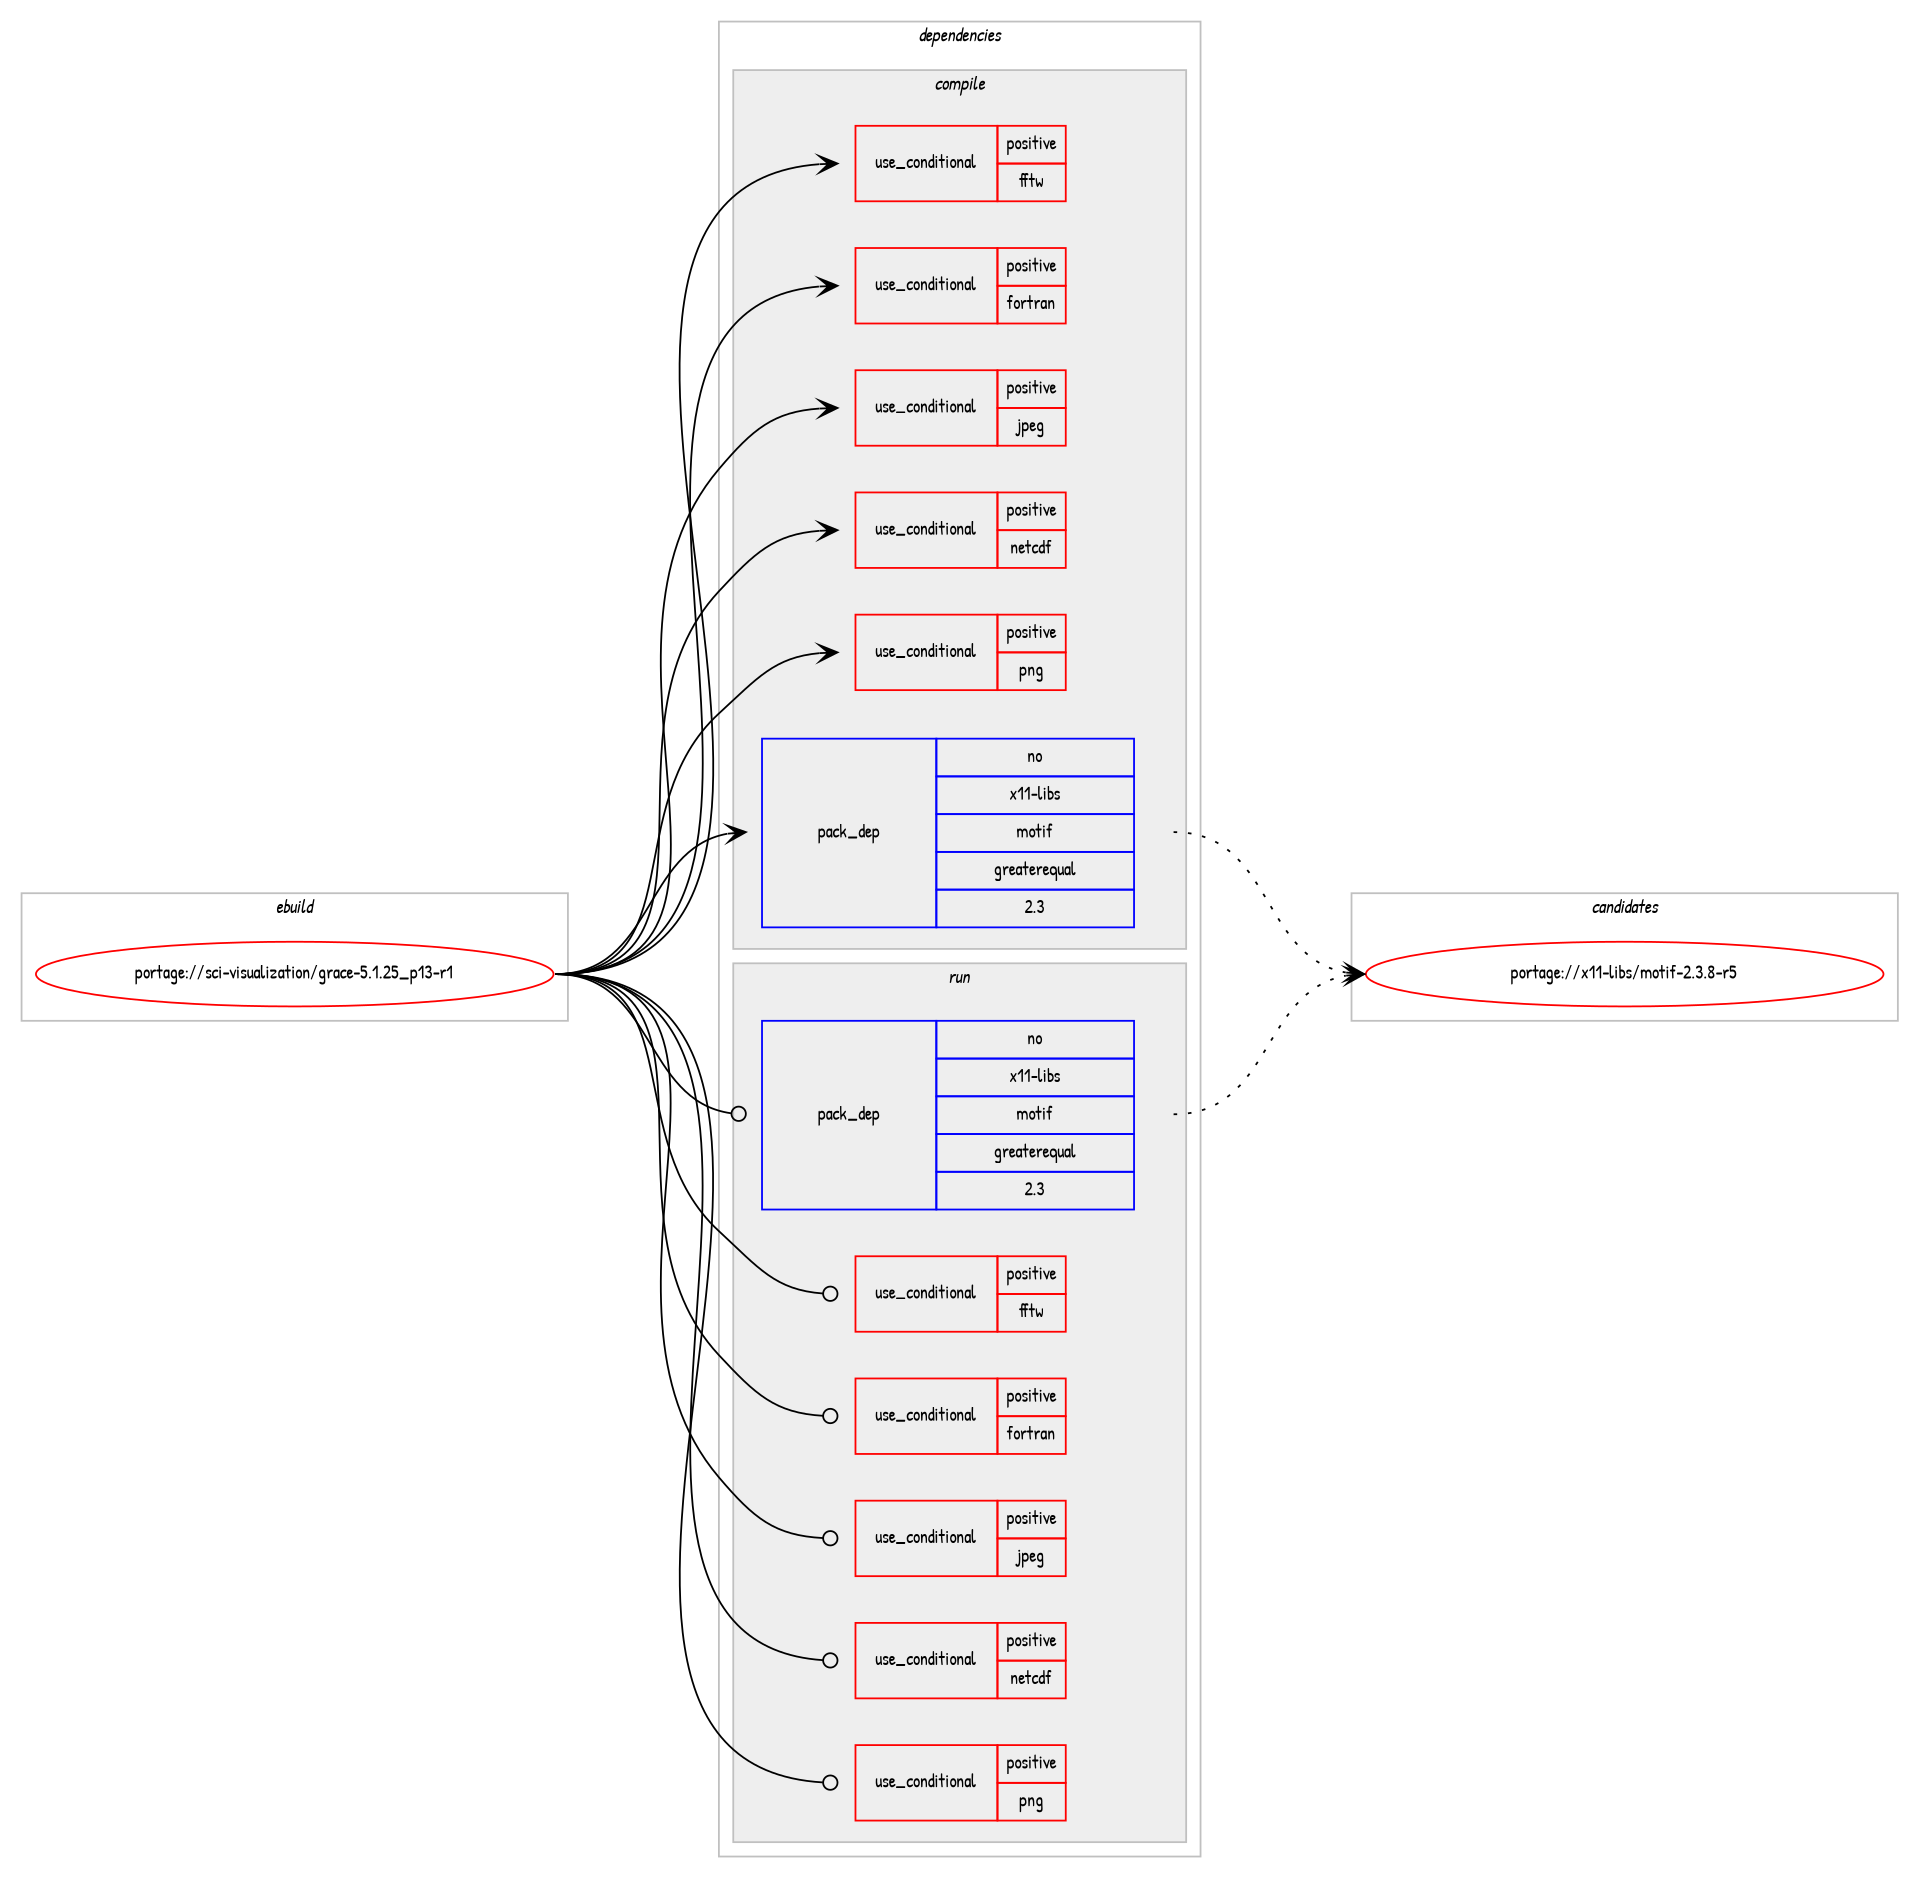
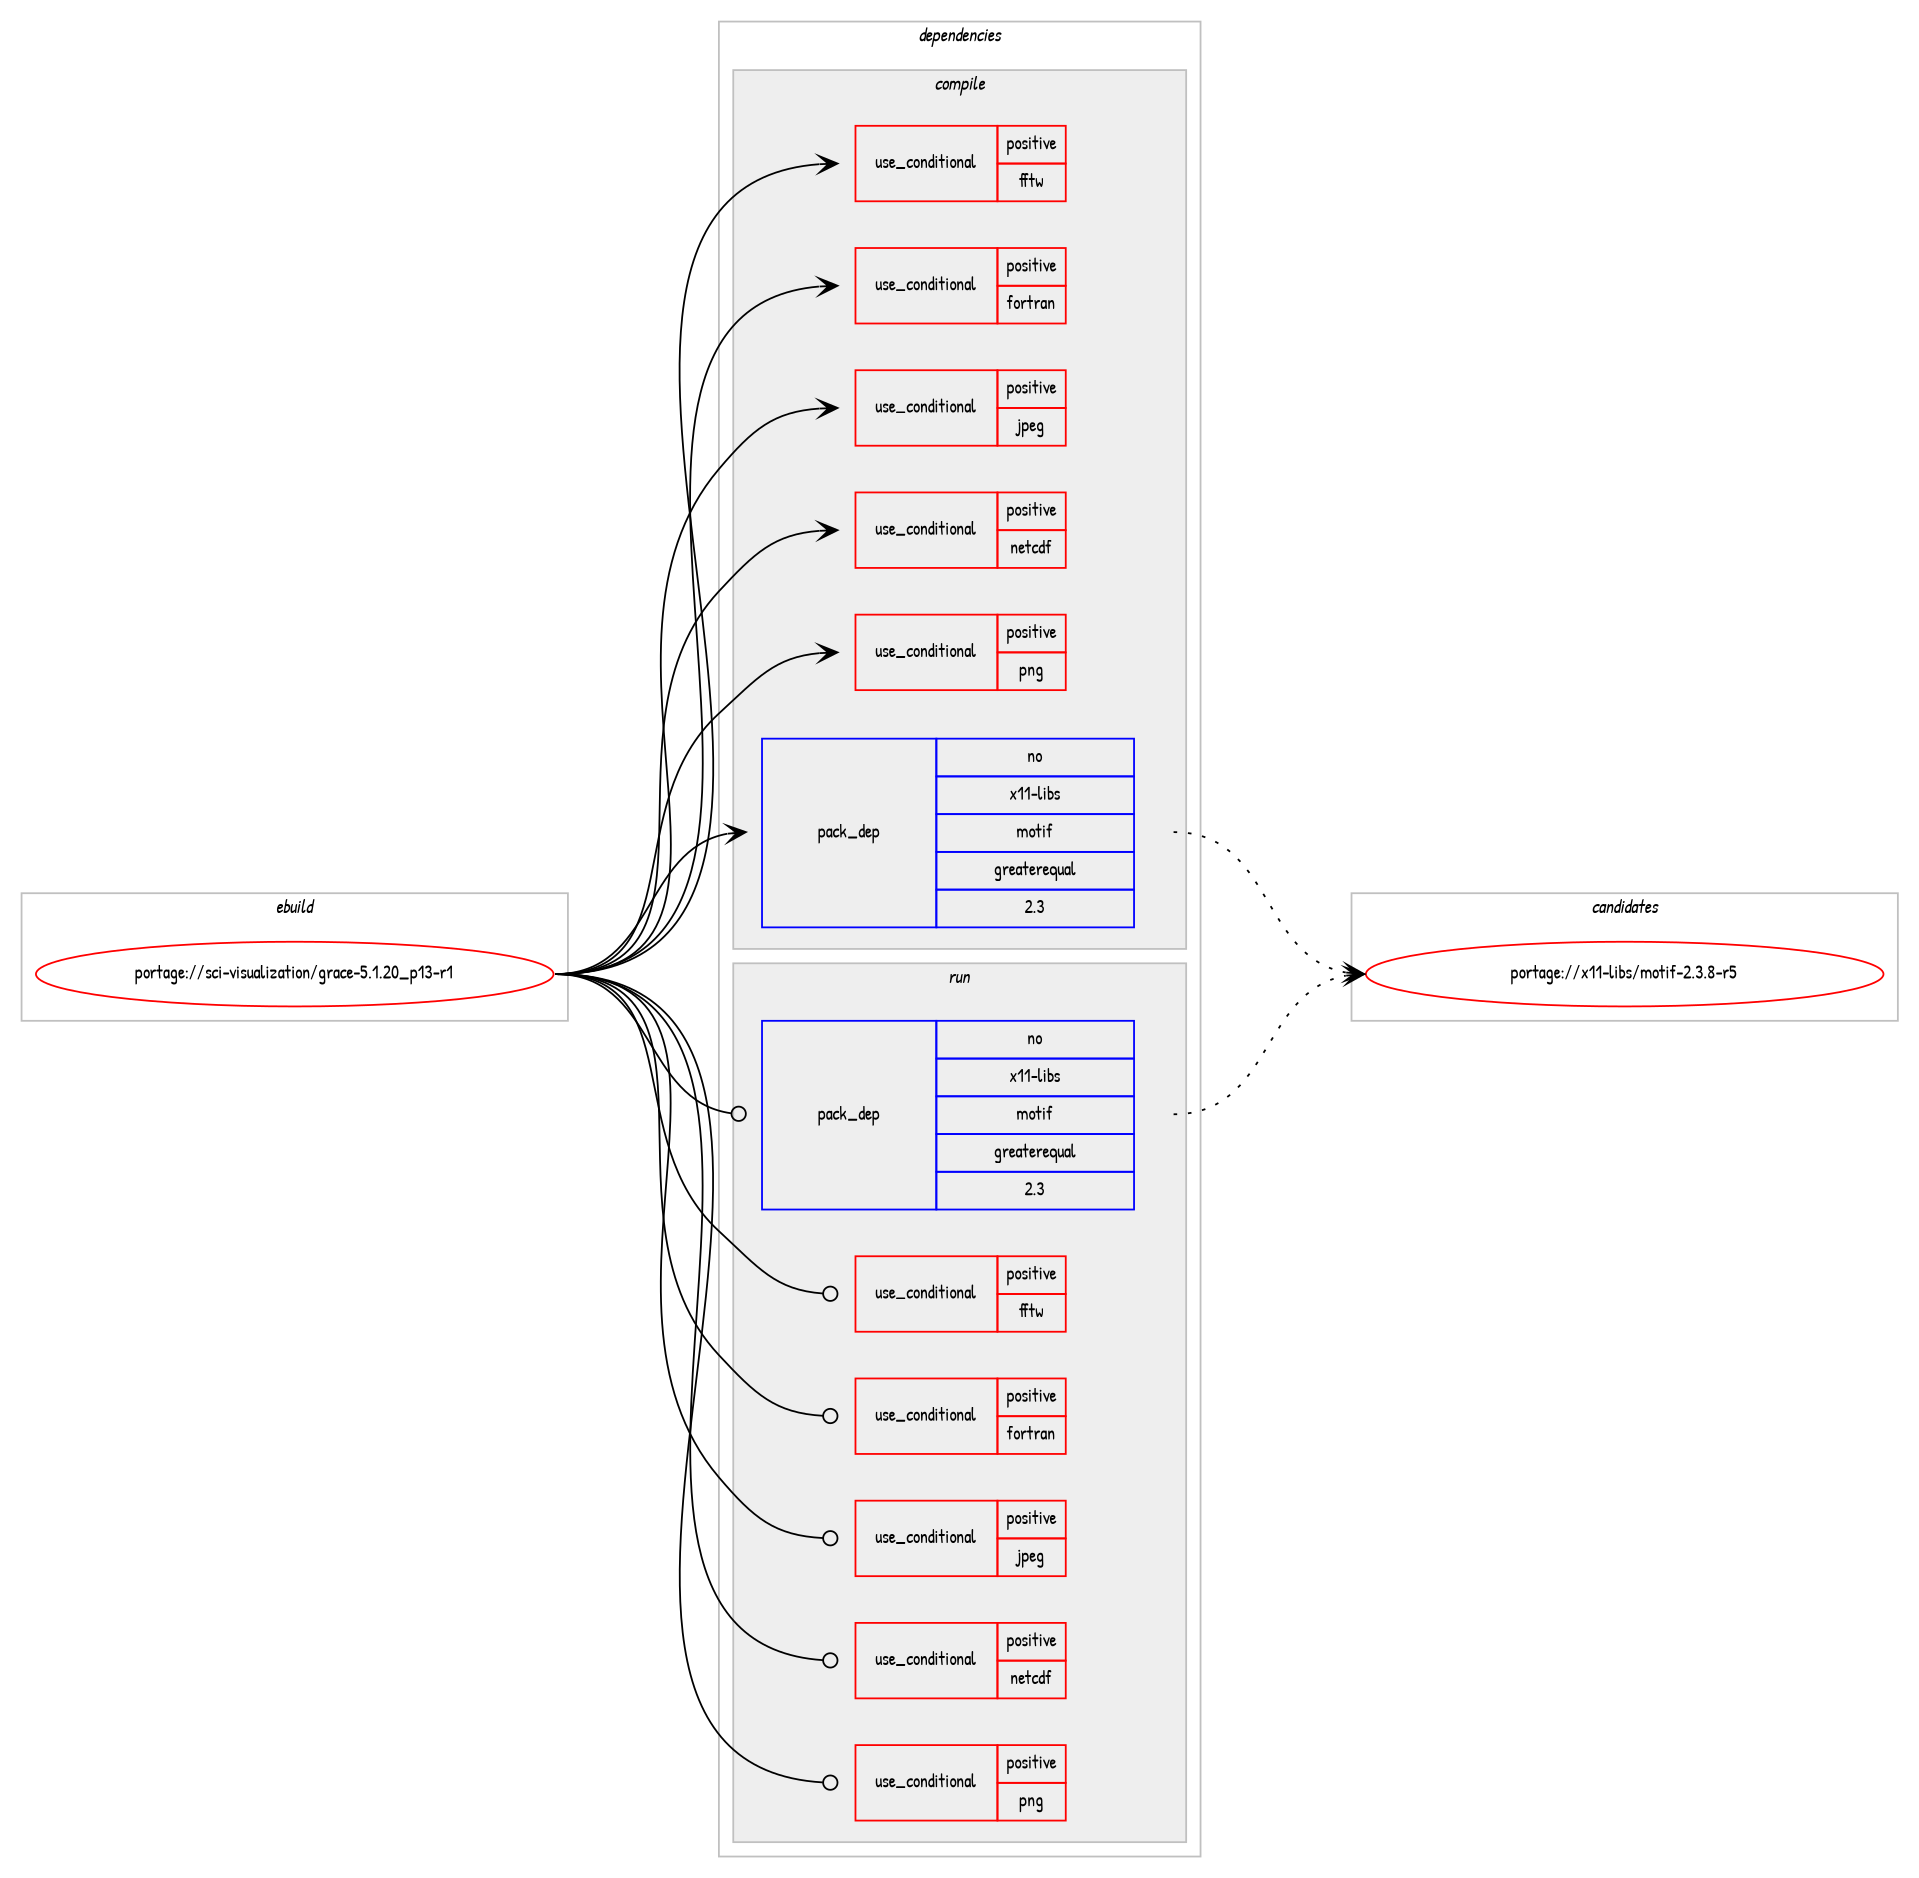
(295, 974) -> (295, 974)
